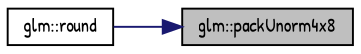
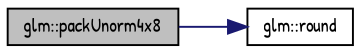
(138, 27) -> (203, 27)
